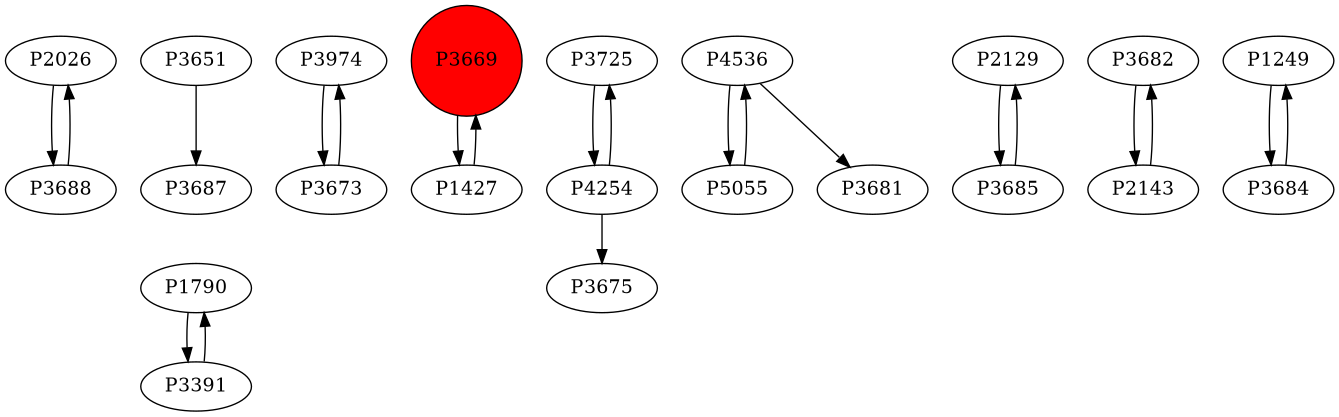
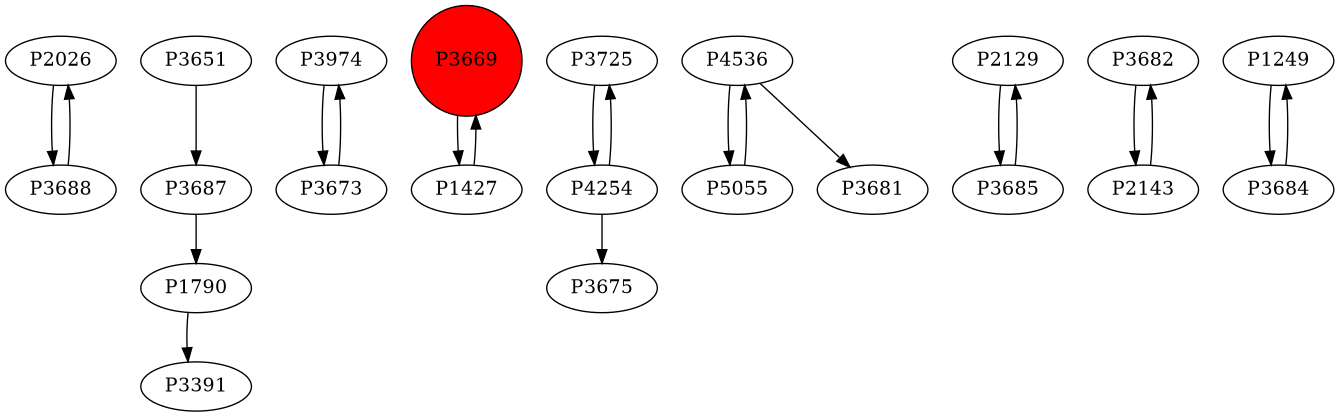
(205, 344) -> (196, 232)
